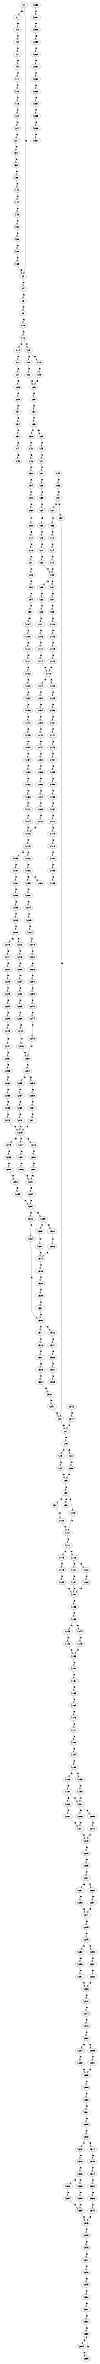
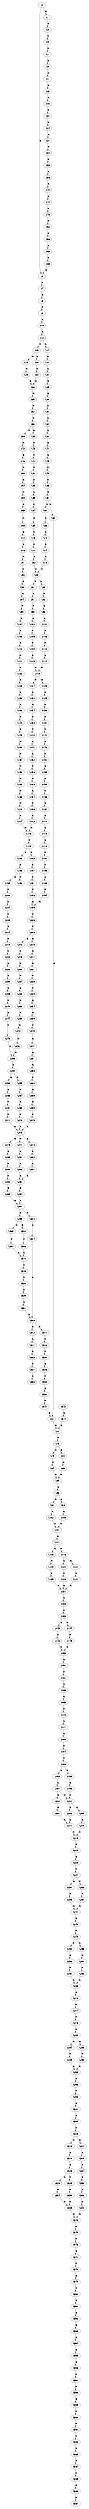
none -> (47, 467)
none -> (44, 895)
(71, 1502) -> (63, 1511)
(87, 2347) -> (76, 2361)
